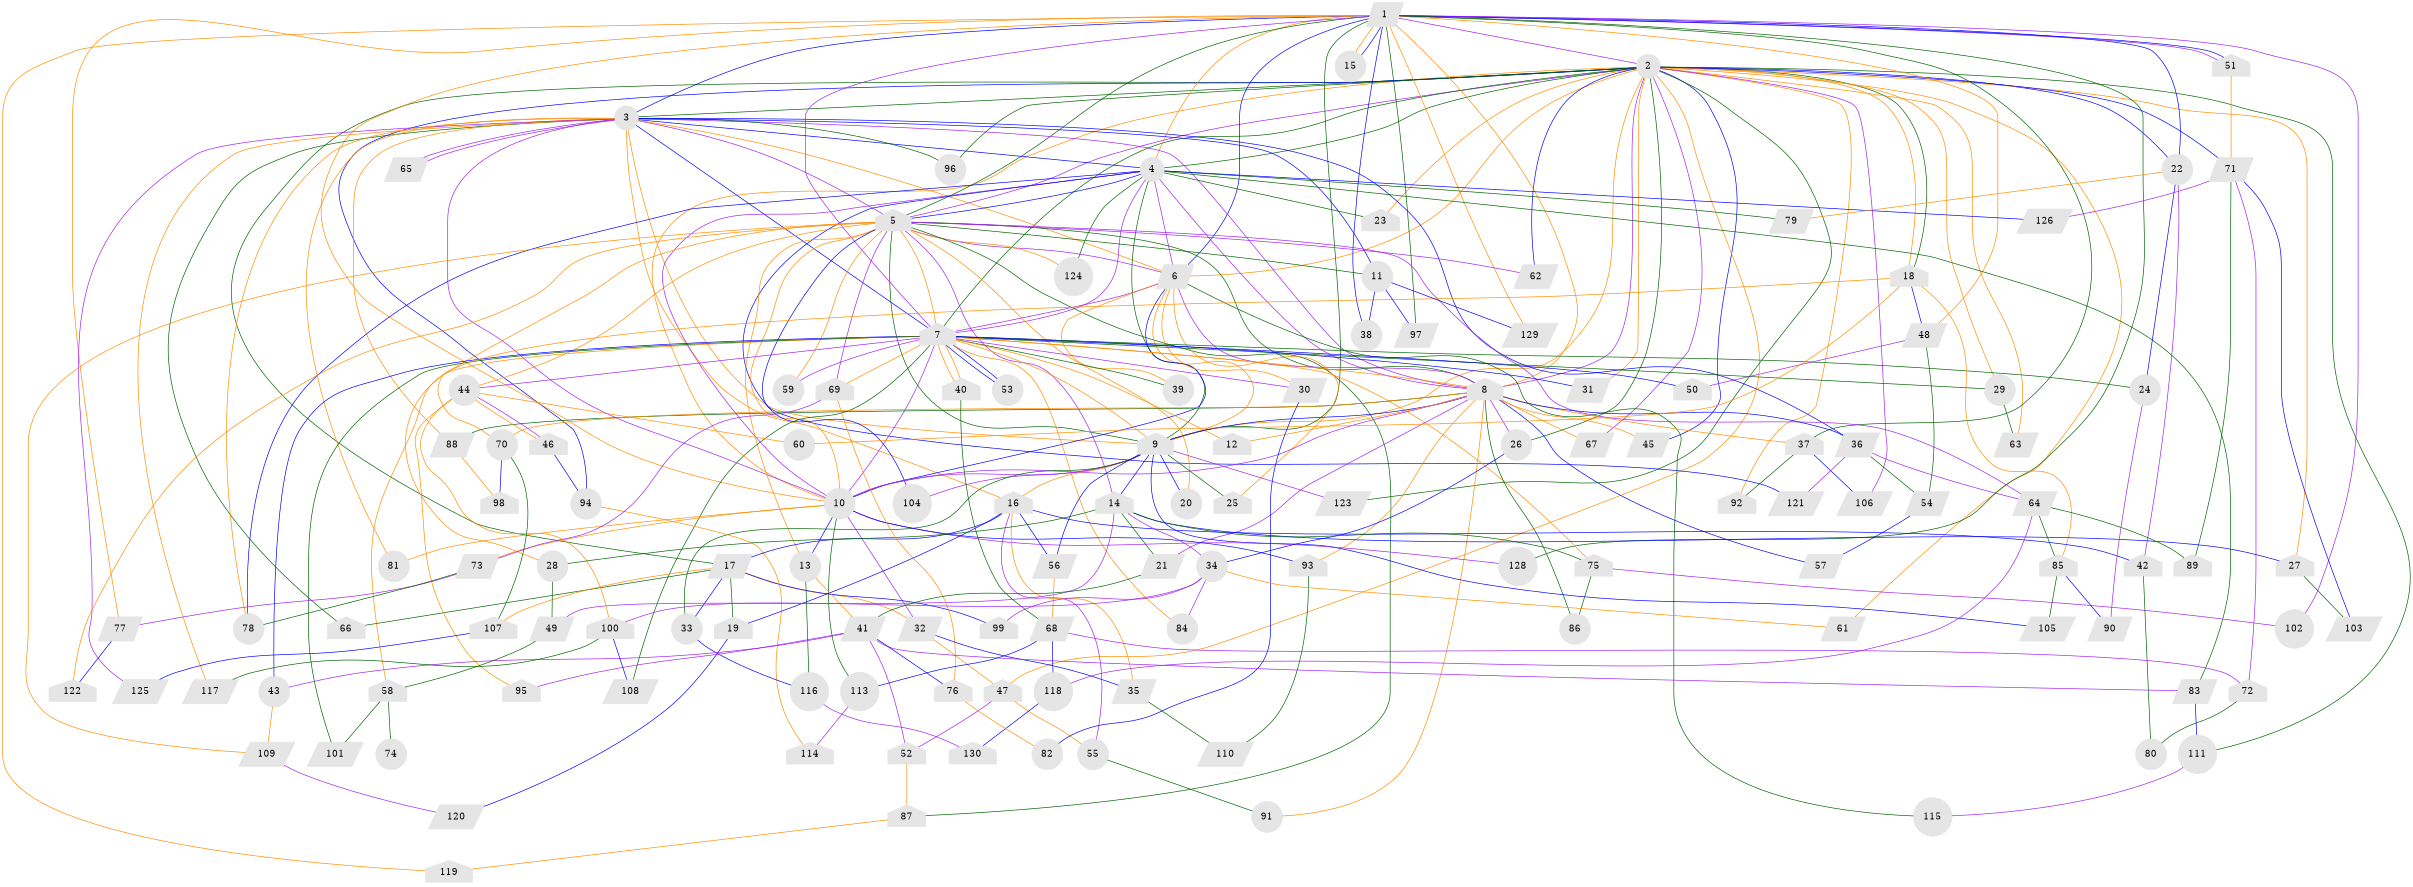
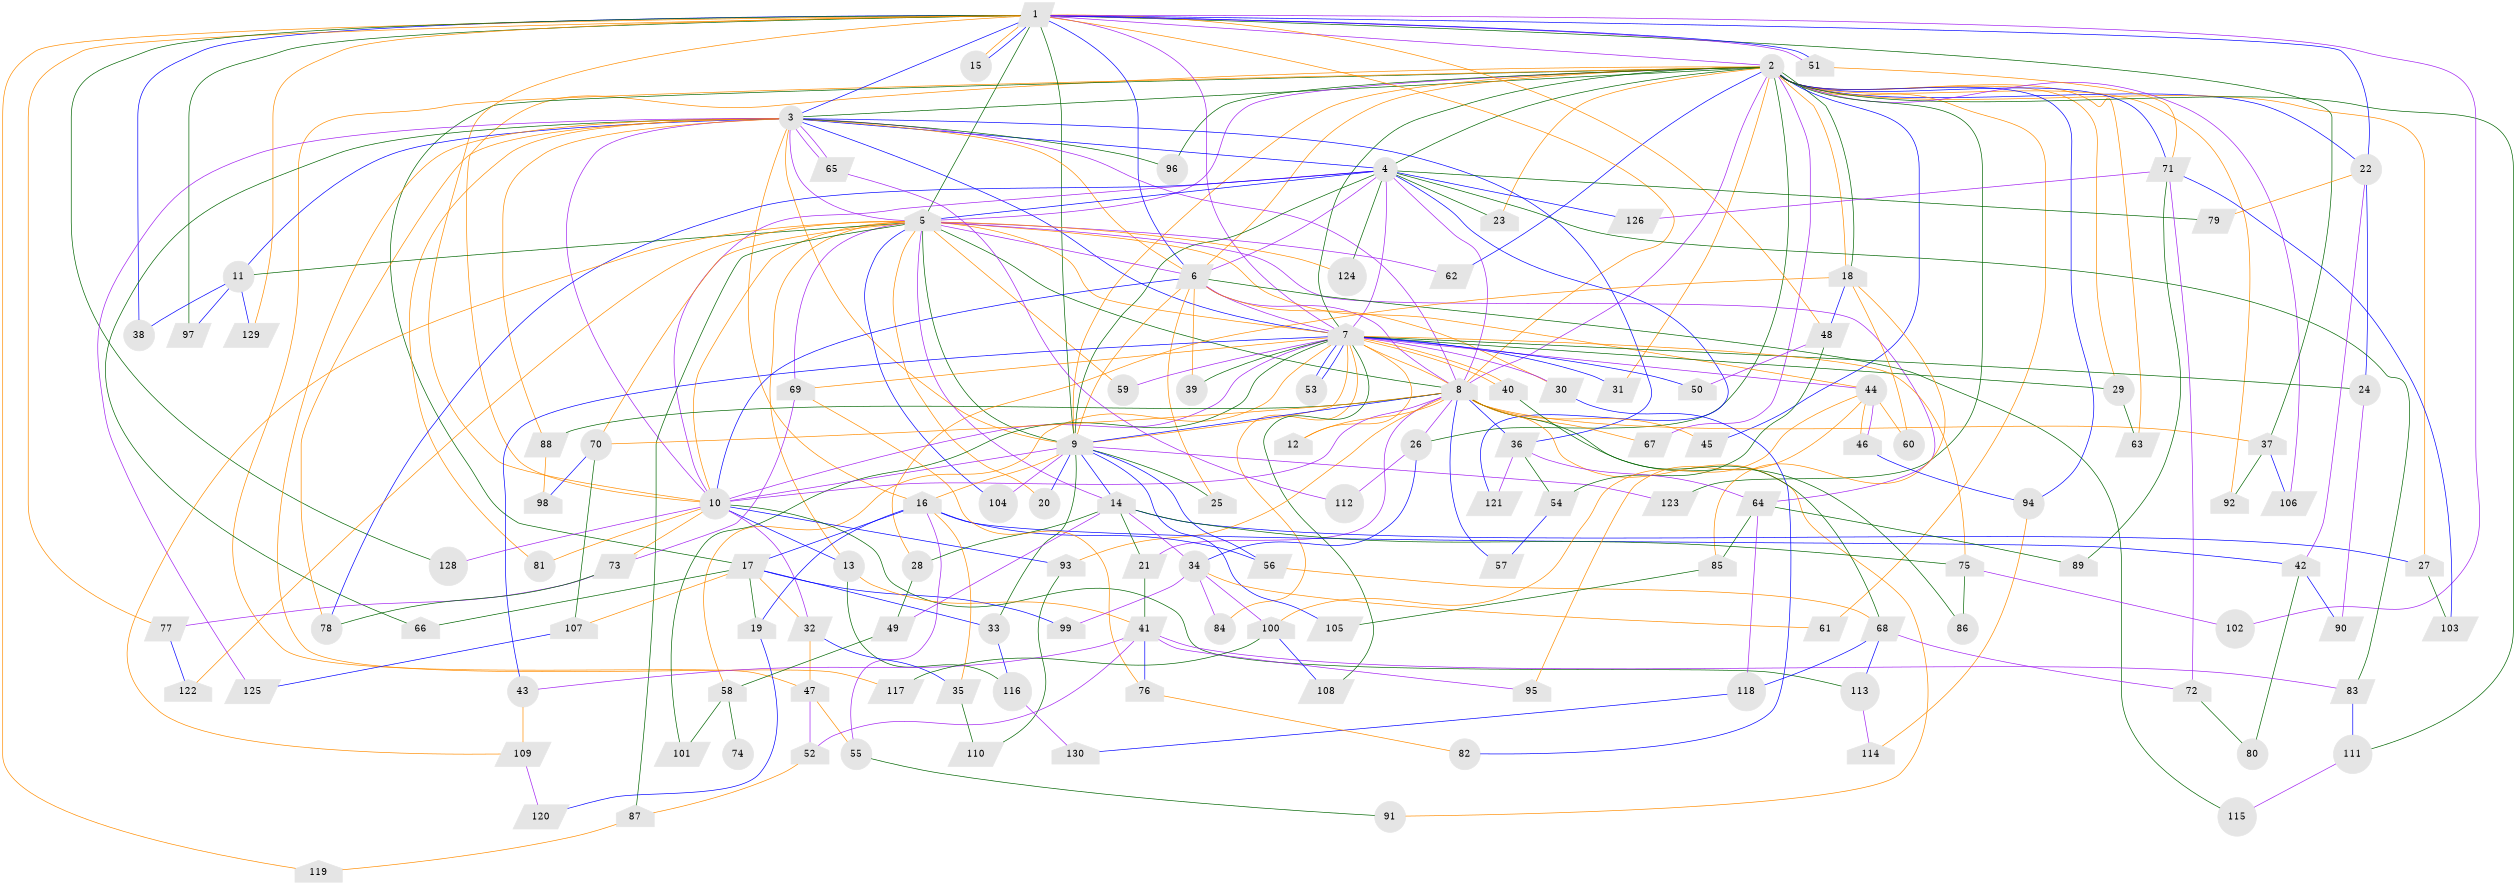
(1236, 48) -> none
none -> (1344, 504)
(2083, 597) -> (2320, 597)
